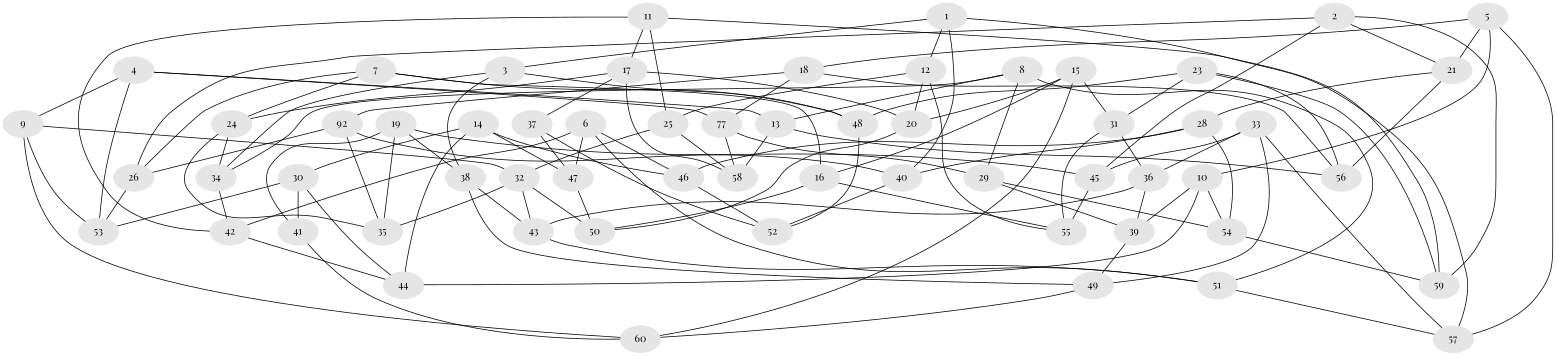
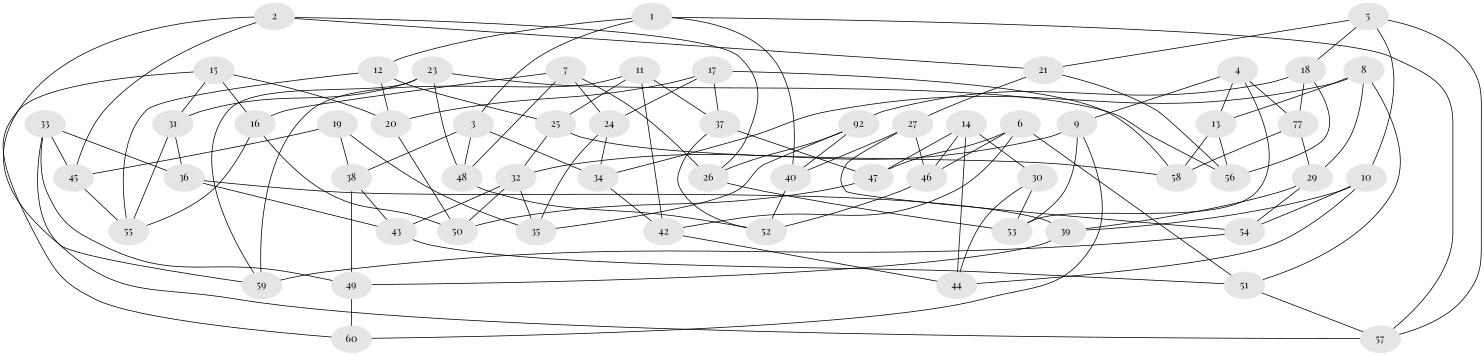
(639, 39) -> (680, 97)
(1202, 124) -> (913, 124)
(298, 232) -> none
